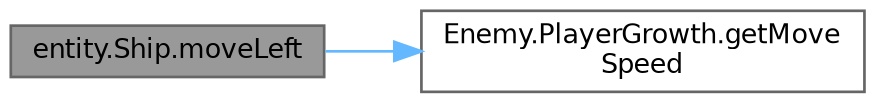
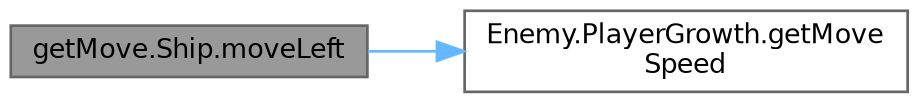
(167, 51) -> (189, 51)
